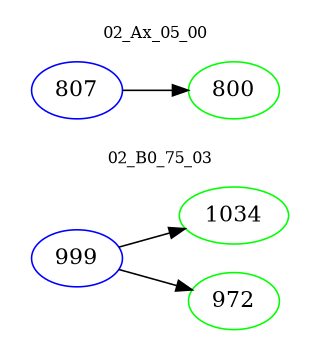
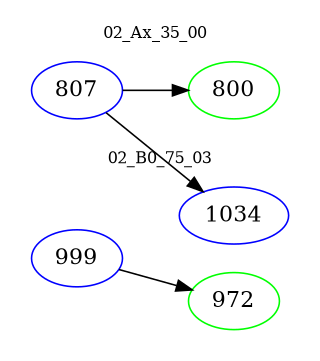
(155, 34) -> (155, 34)
(234, 216) -> (234, 216)
(144, 240) -> (157, 154)
